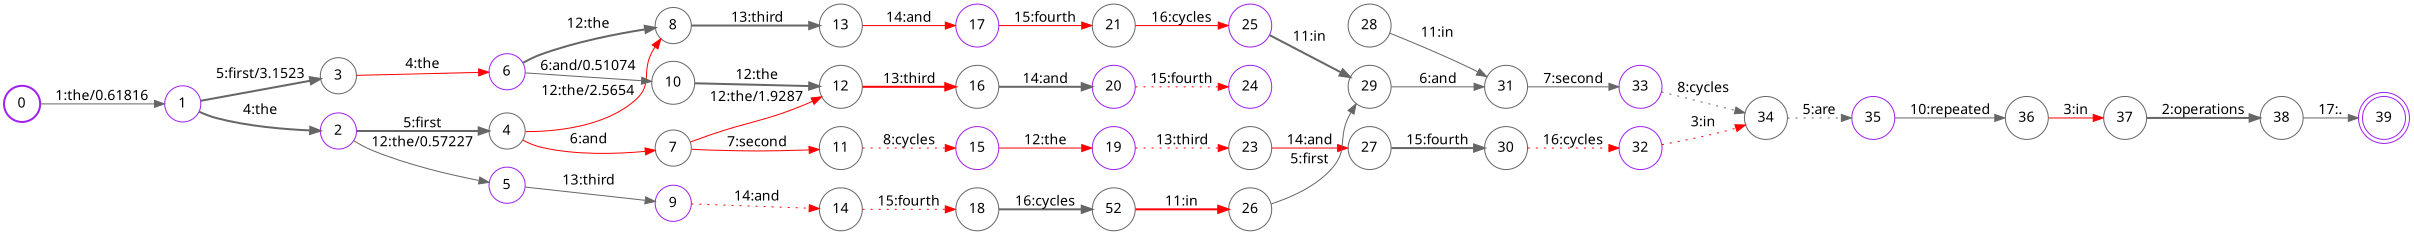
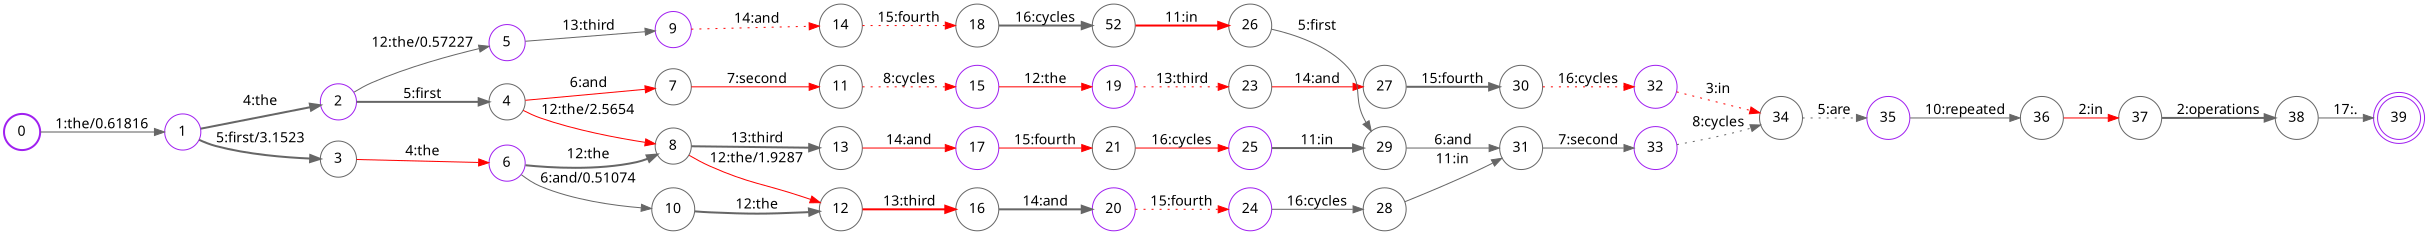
(2076, 110) -> (2091, 110)
(752, 122) -> (749, 181)
none -> (1312, 209)
